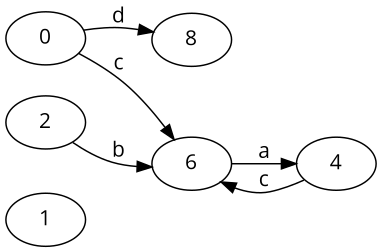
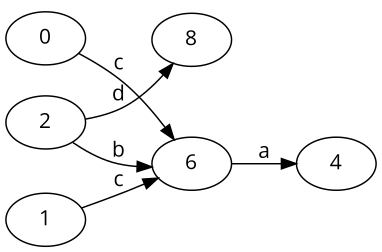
(111, 28) -> (128, 104)
(270, 192) -> (113, 196)
